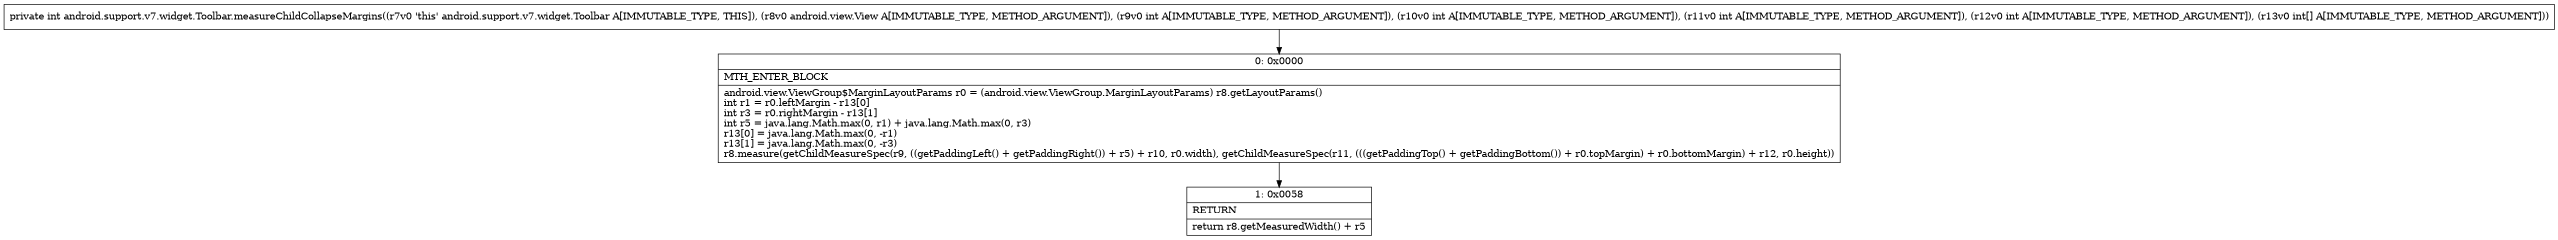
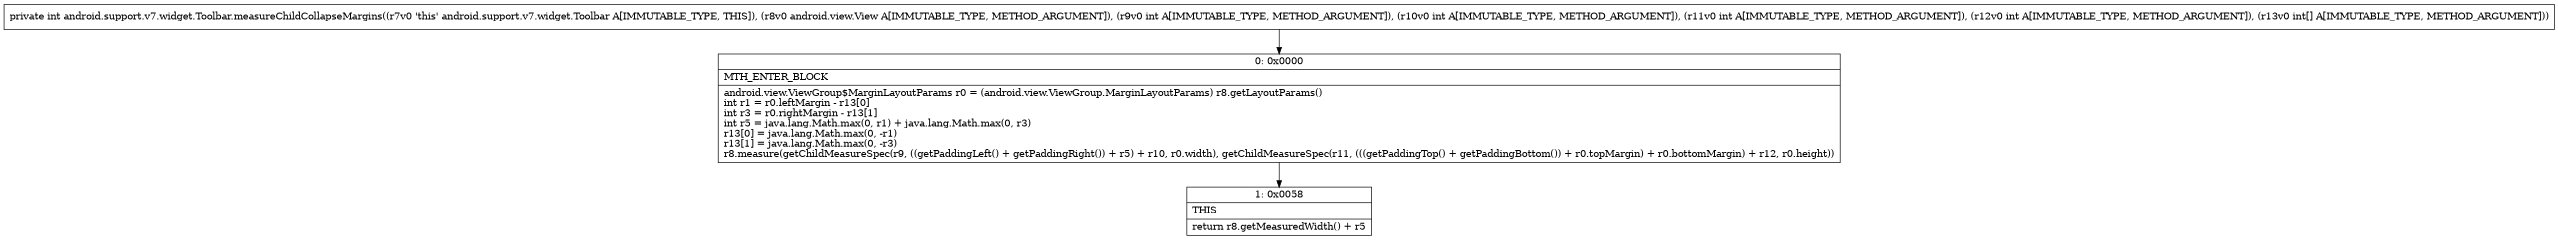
(1214, 211) -> (1205, 211)
